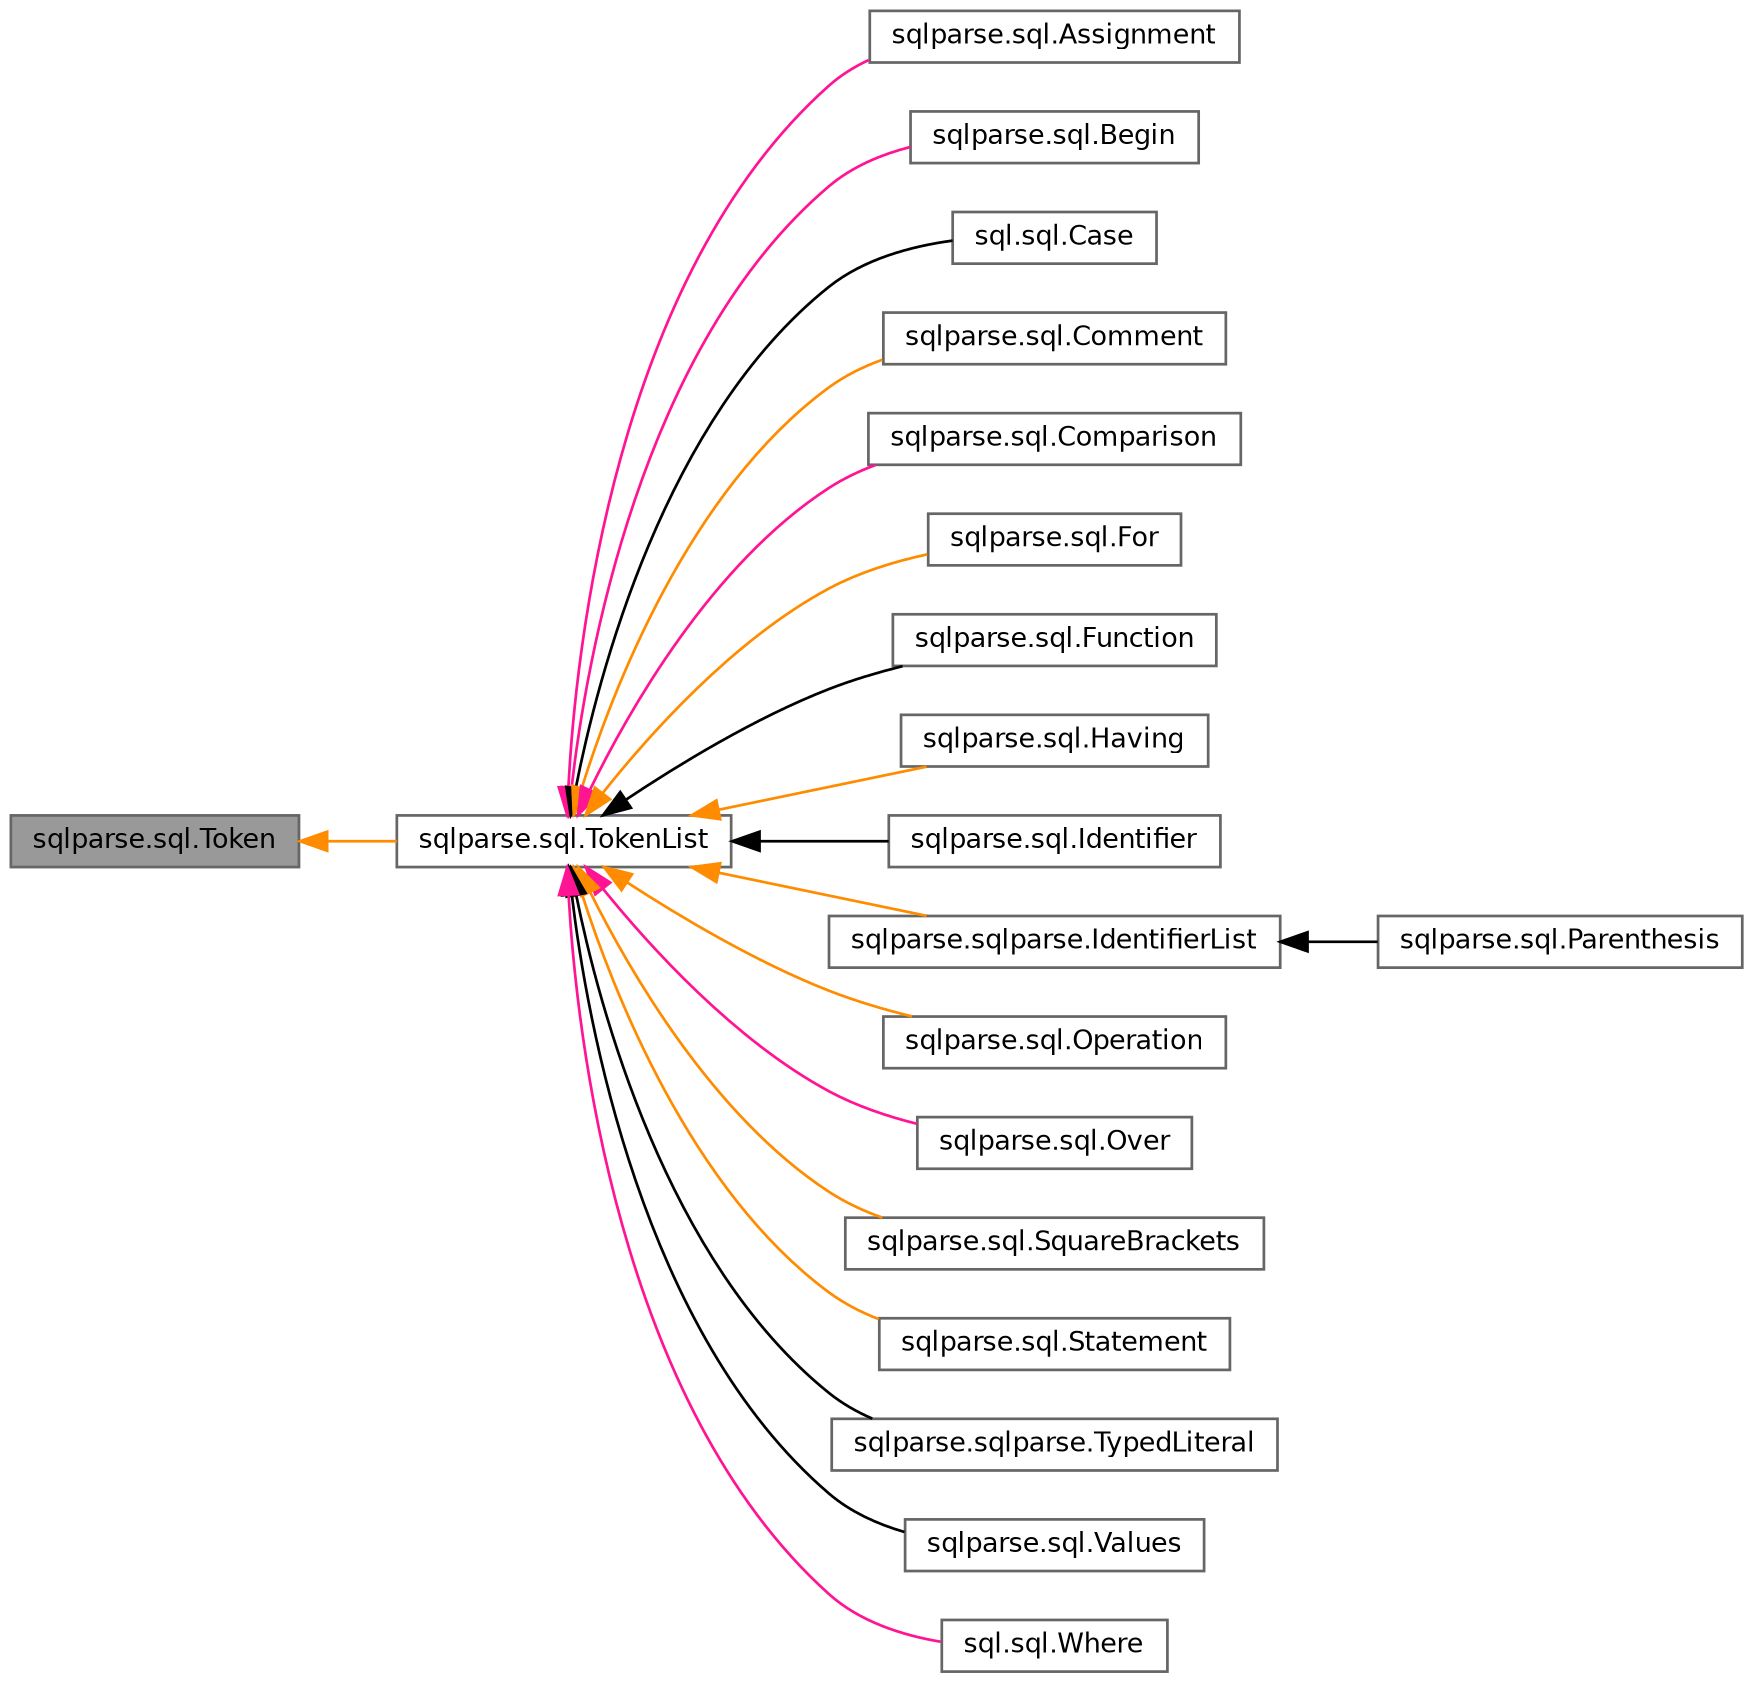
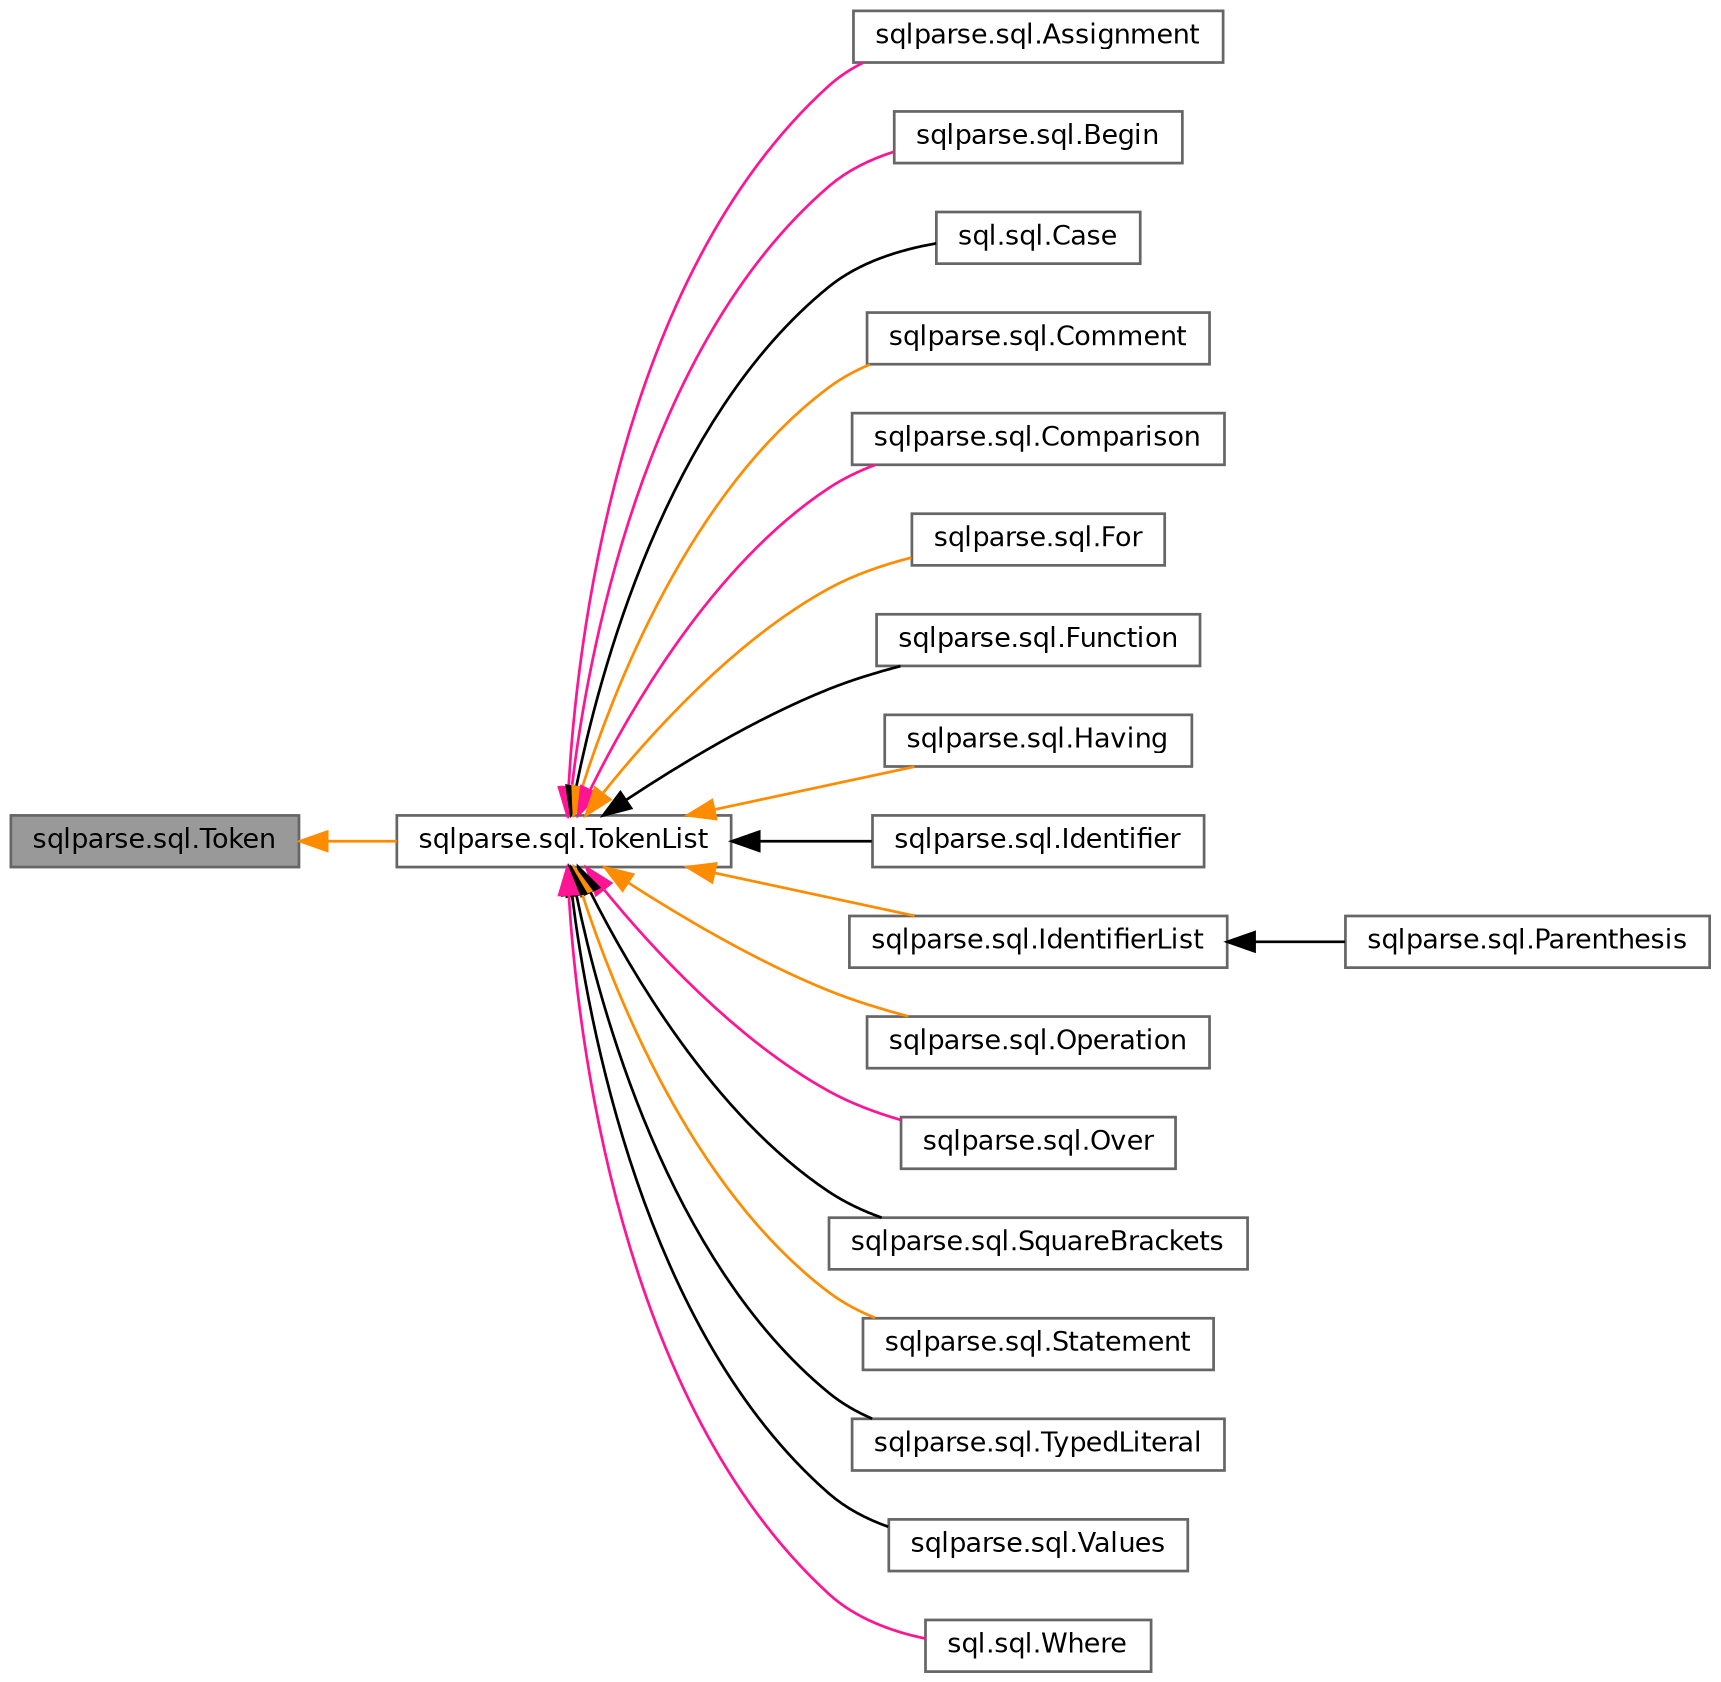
(1055, 942) -> (1038, 942)
(710, 1081) -> (710, 1080)
(1055, 1445) -> (1038, 1445)
